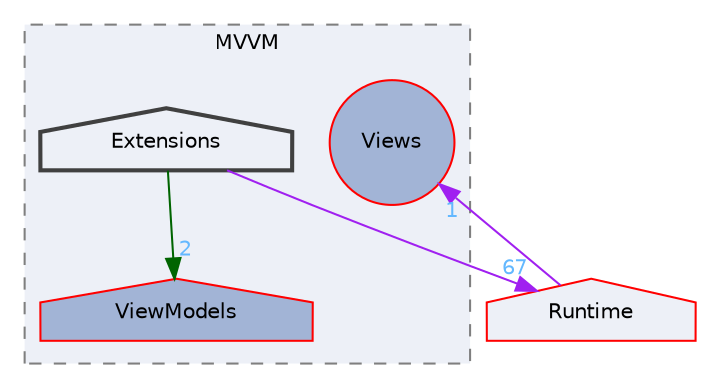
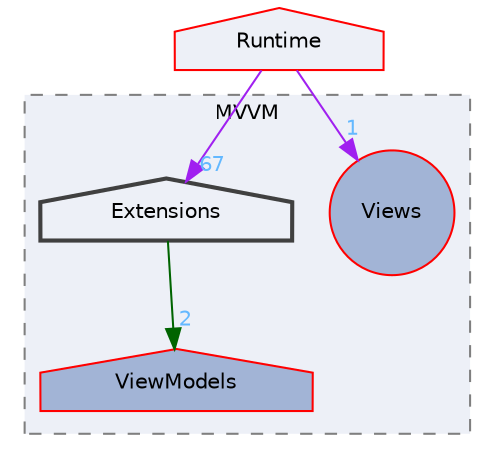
(372, 228) -> (230, 117)
